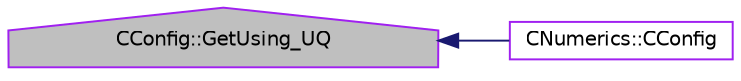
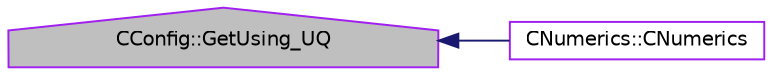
(621, 41) -> (637, 41)
